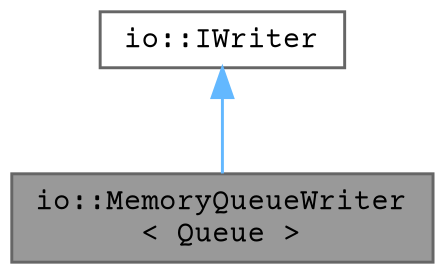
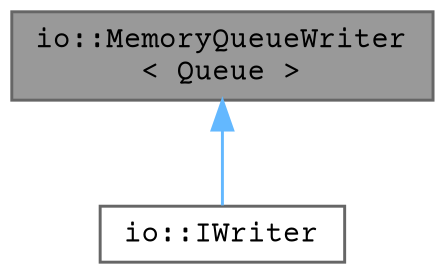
(222, 136) -> (222, 168)
